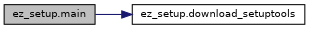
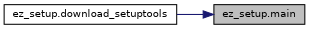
(109, 14) -> (190, 14)
